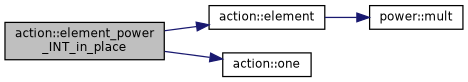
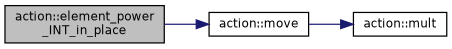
(267, 17) -> (259, 24)
(416, 17) -> (400, 24)
(267, 65) -> none
